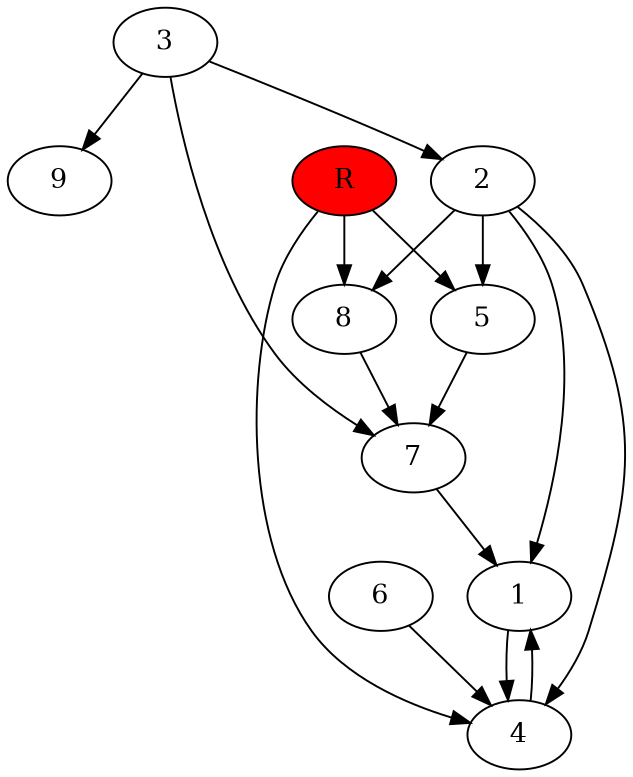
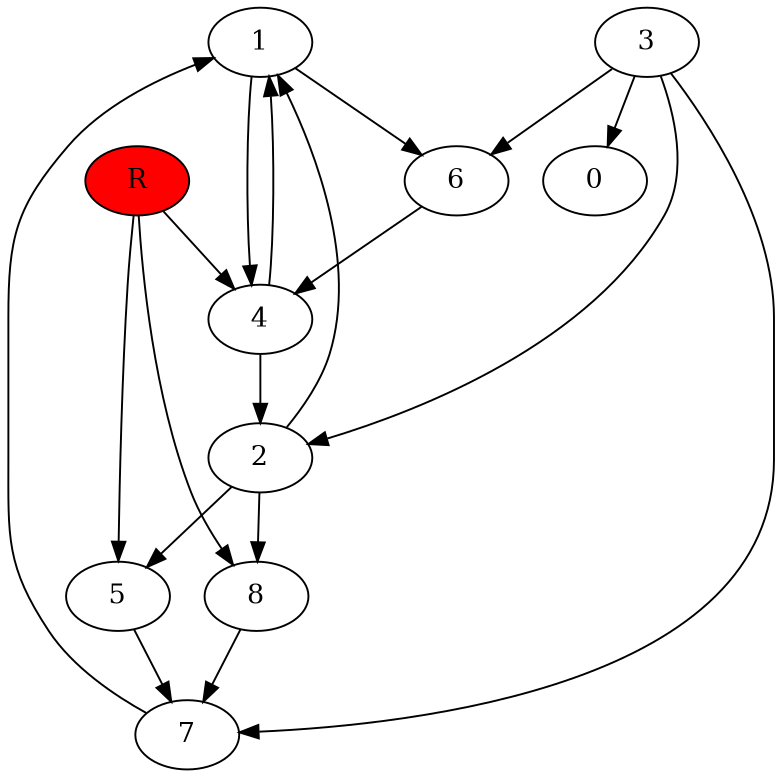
none -> (351, 106)
none -> (560, 106)
(60, 181) -> (595, 181)
(624, 438) -> (260, 379)
